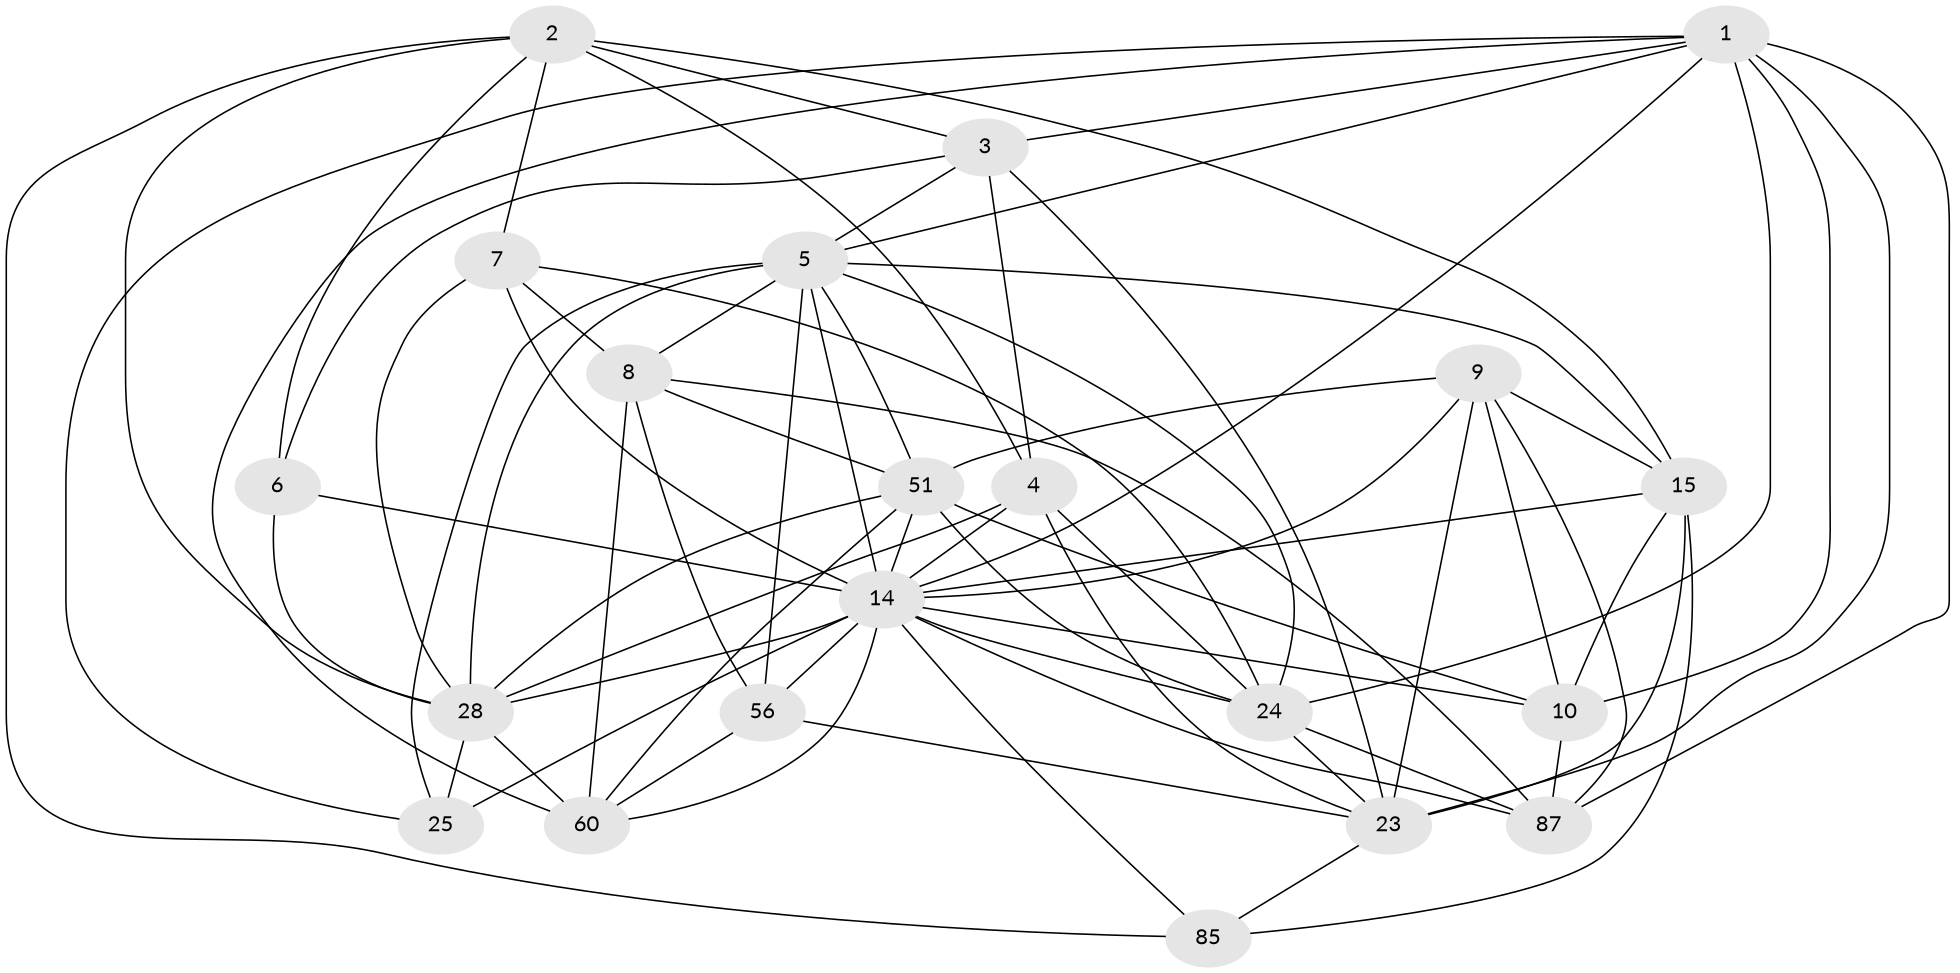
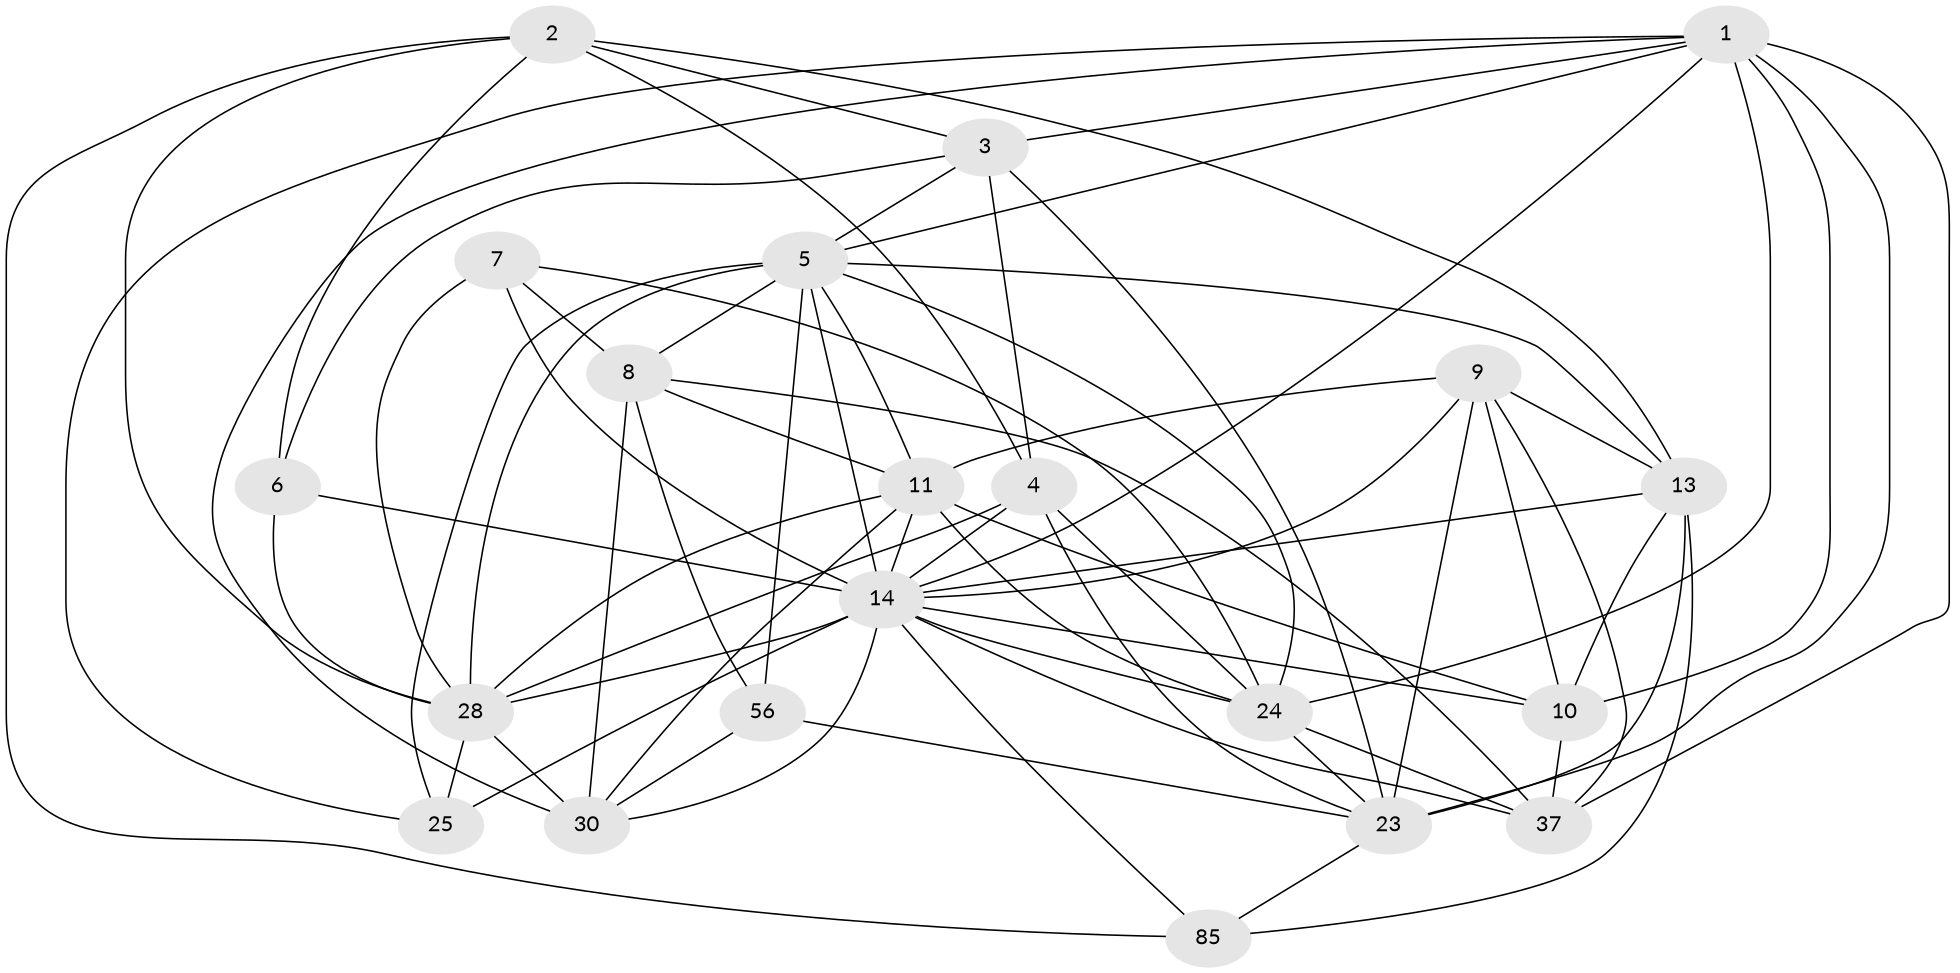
(525, 148) -> none
(921, 487) -> (921, 487)
(1684, 487) -> (1684, 487)
(822, 656) -> none
(587, 826) -> (587, 826)
(1549, 826) -> (1549, 826)
